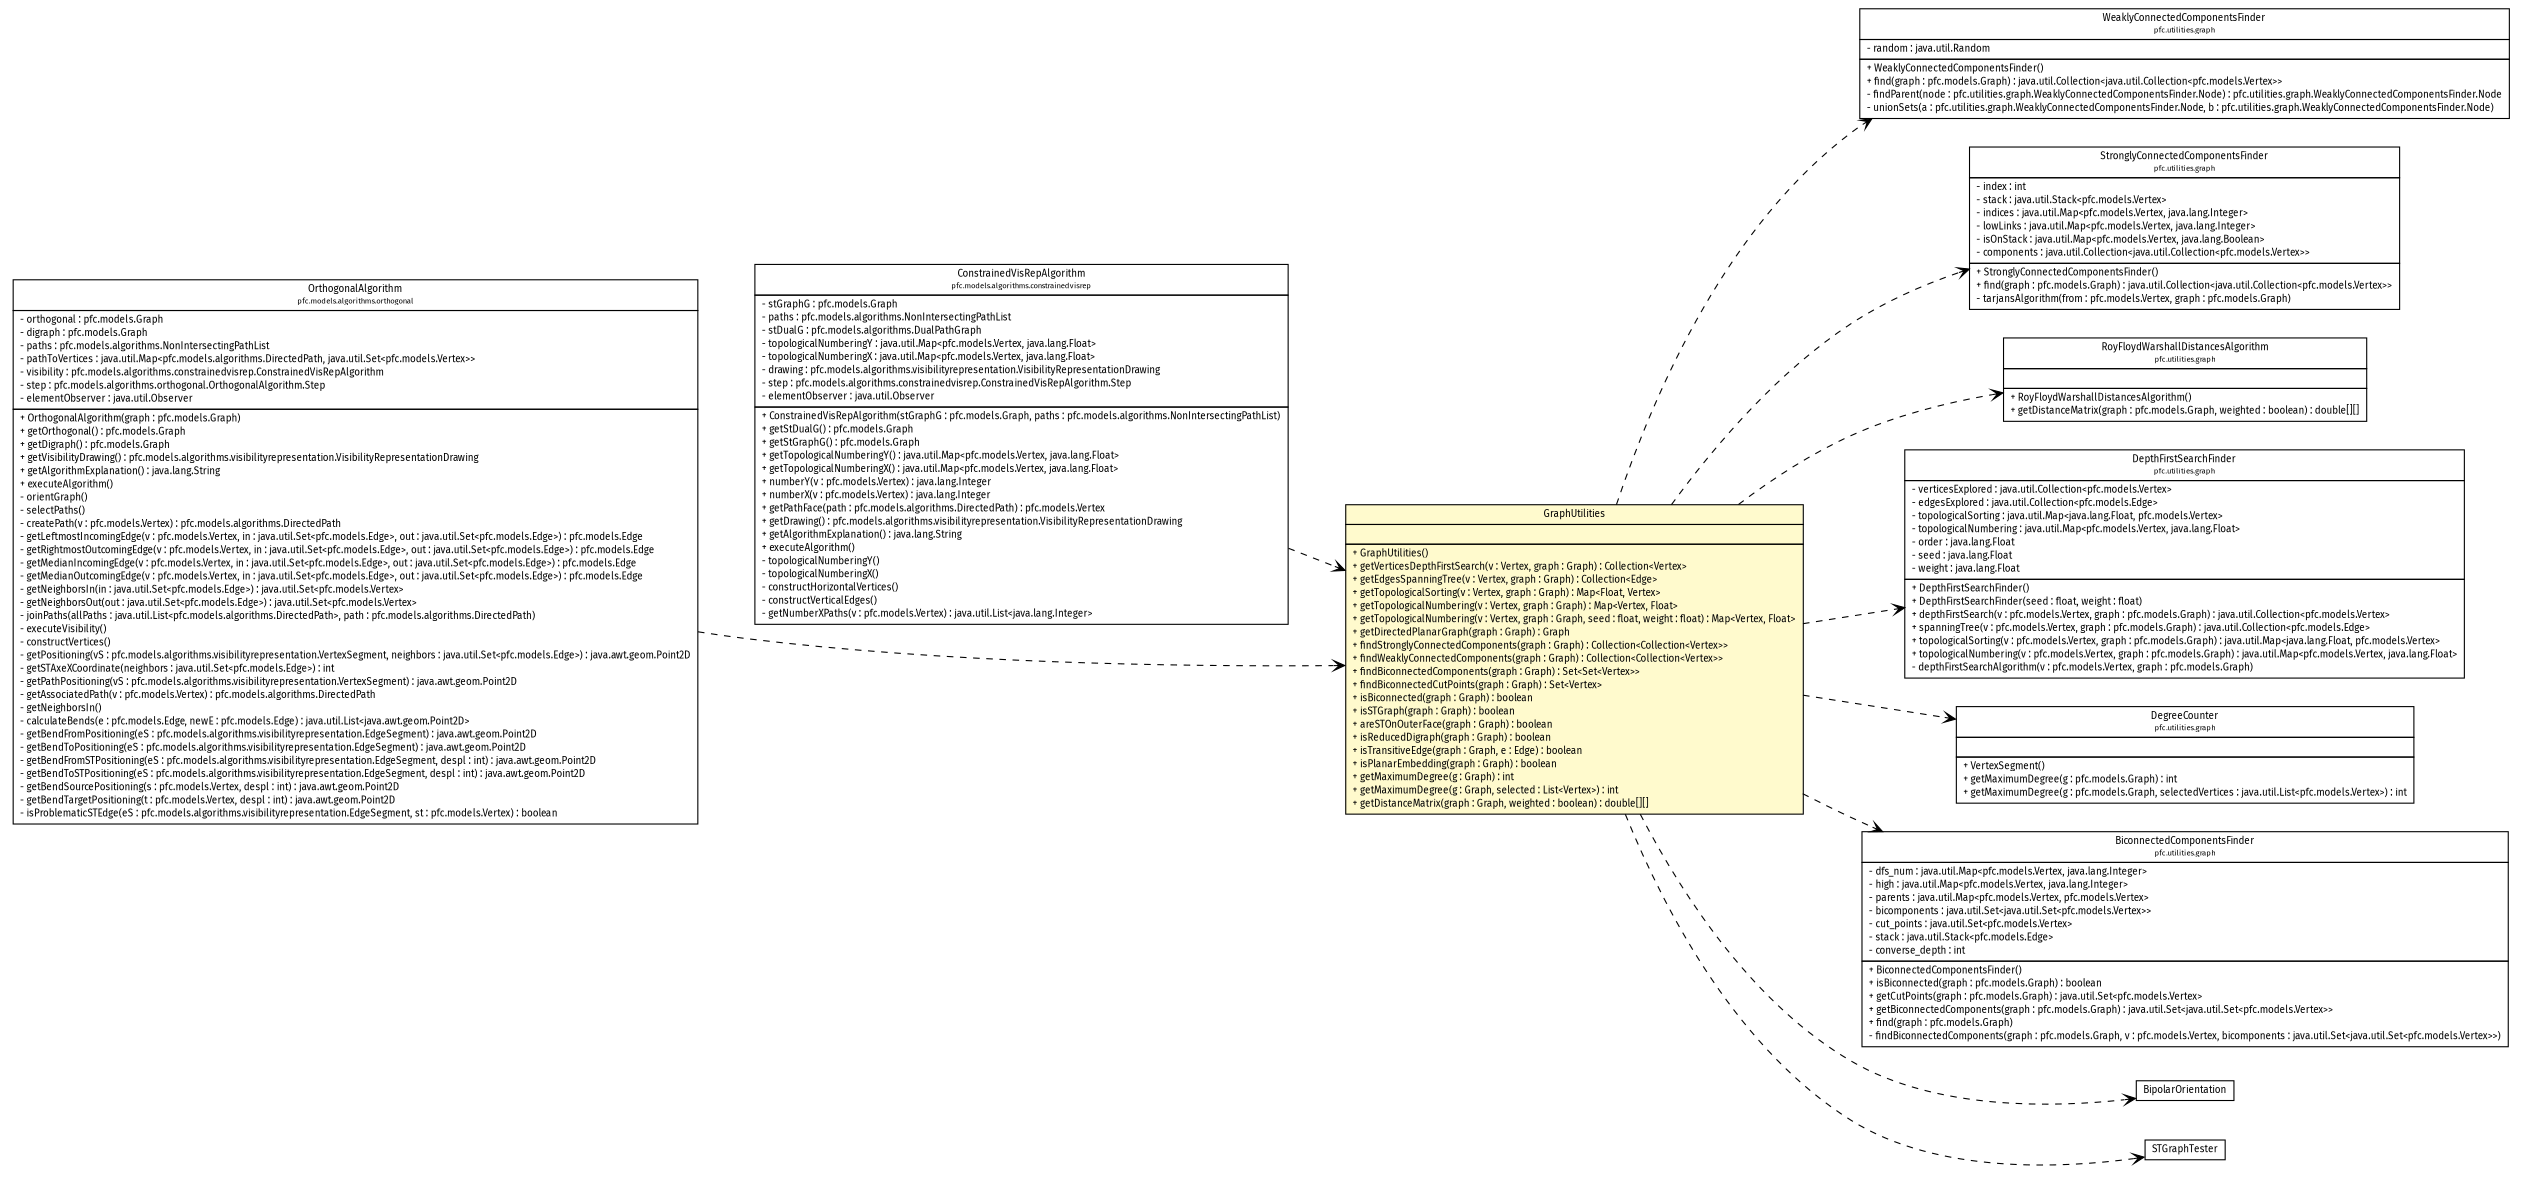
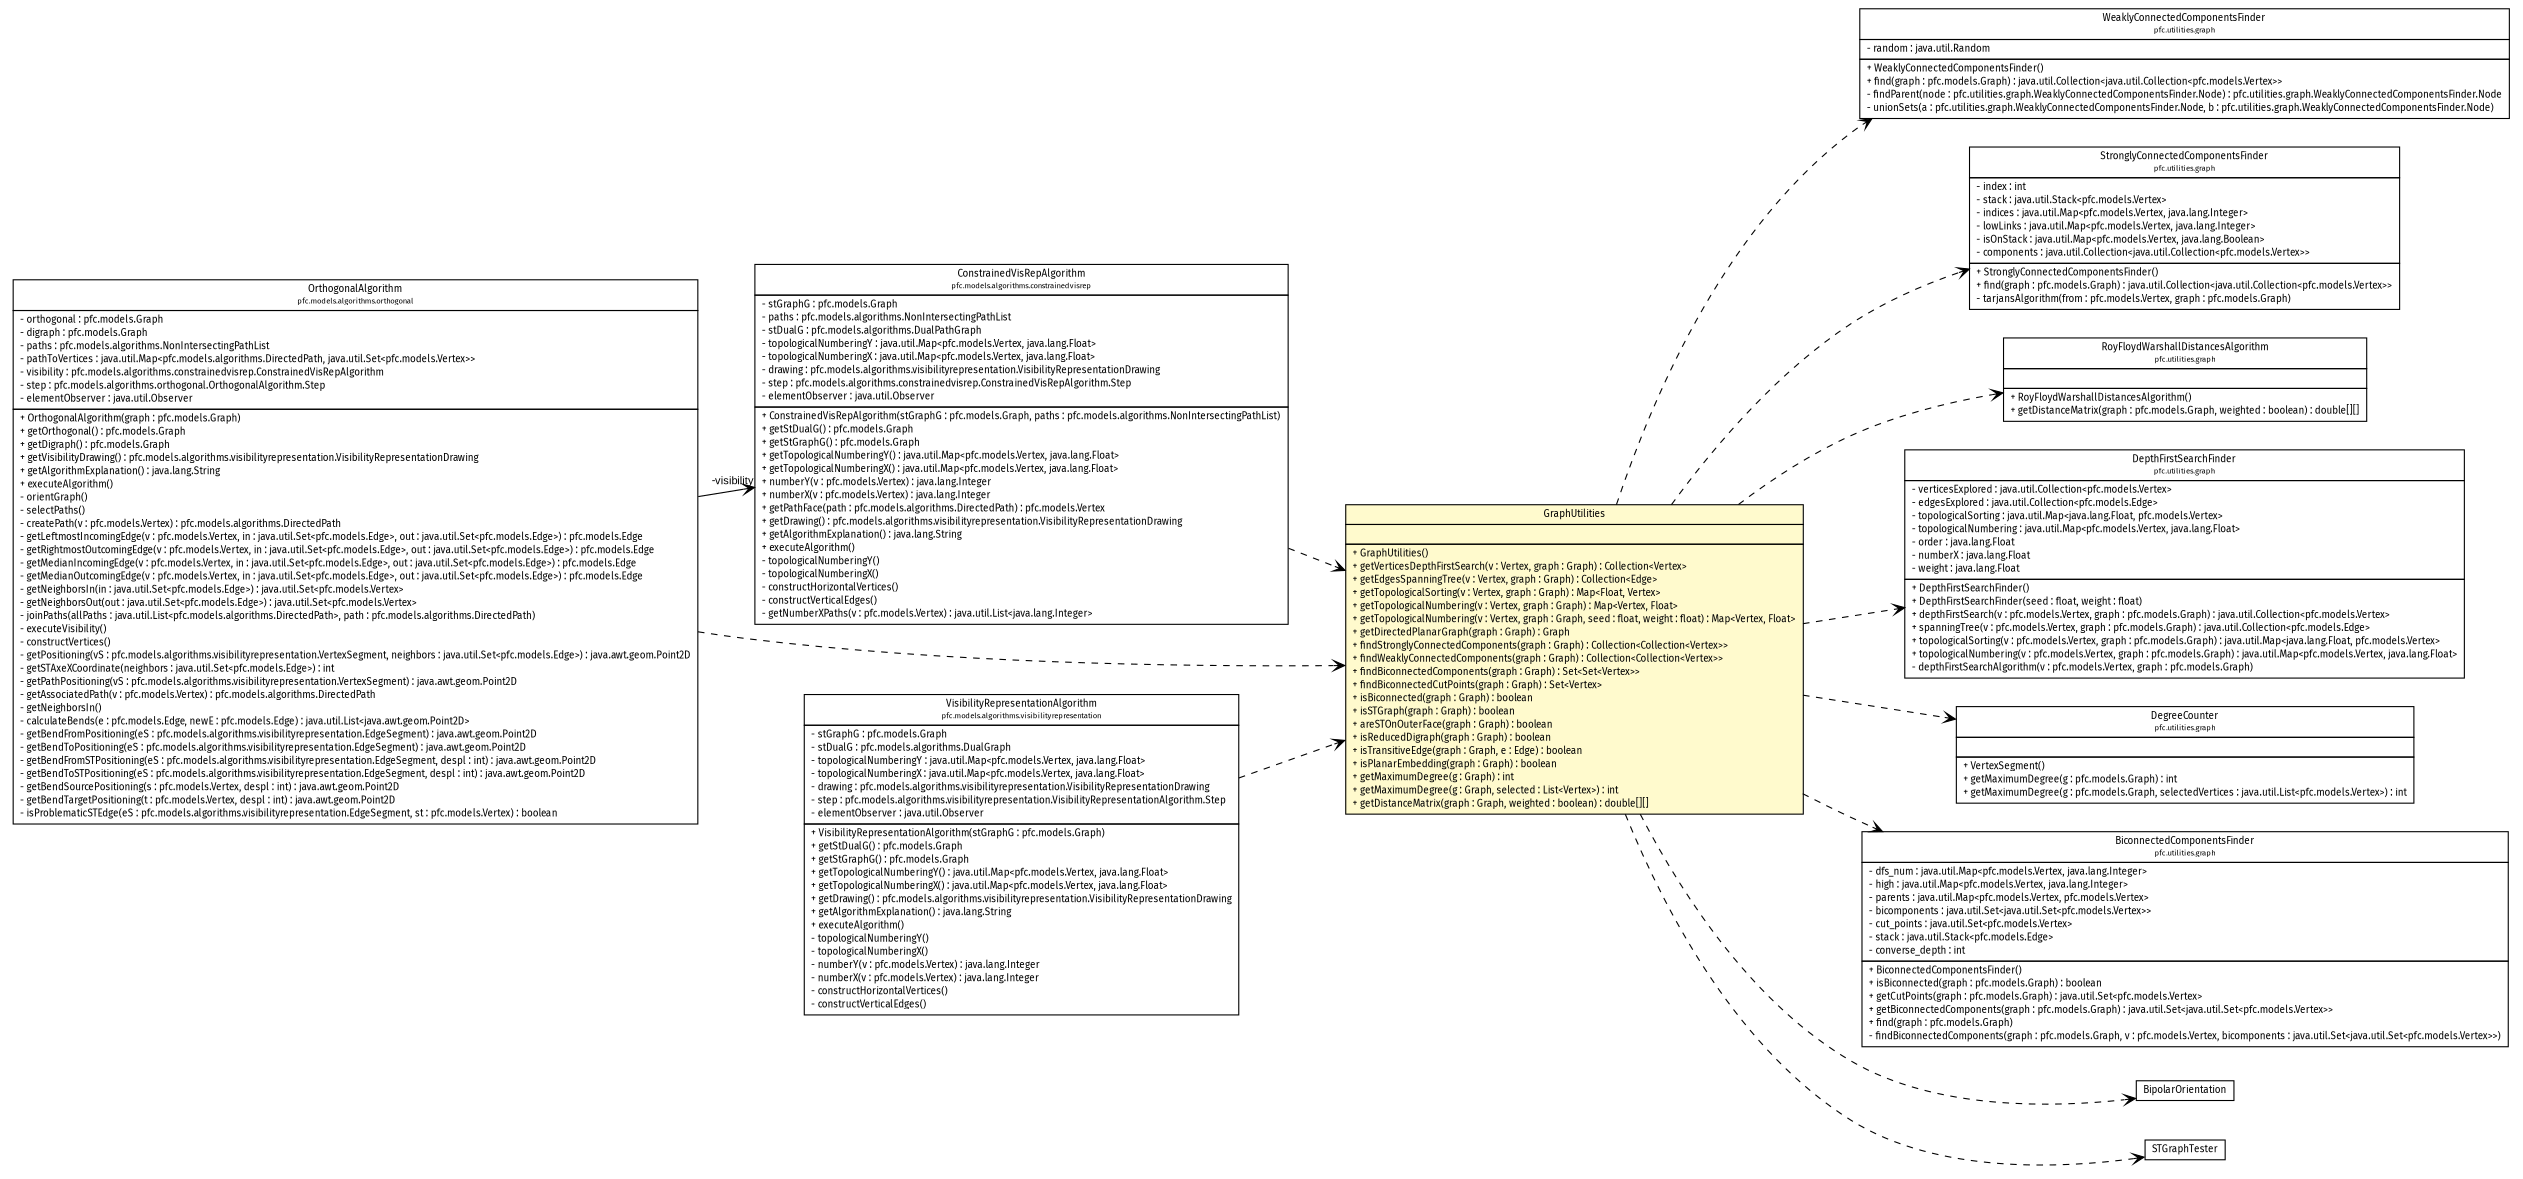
none -> (721, 493)
(1962, 556) -> (1971, 556)
none -> (1022, 855)
